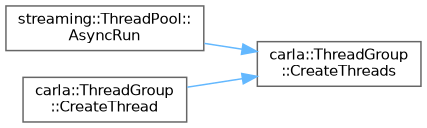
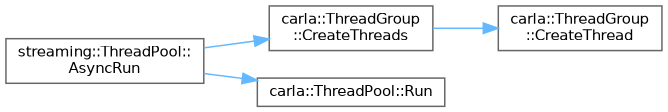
(215, 83) -> (458, 28)
none -> (351, 92)
